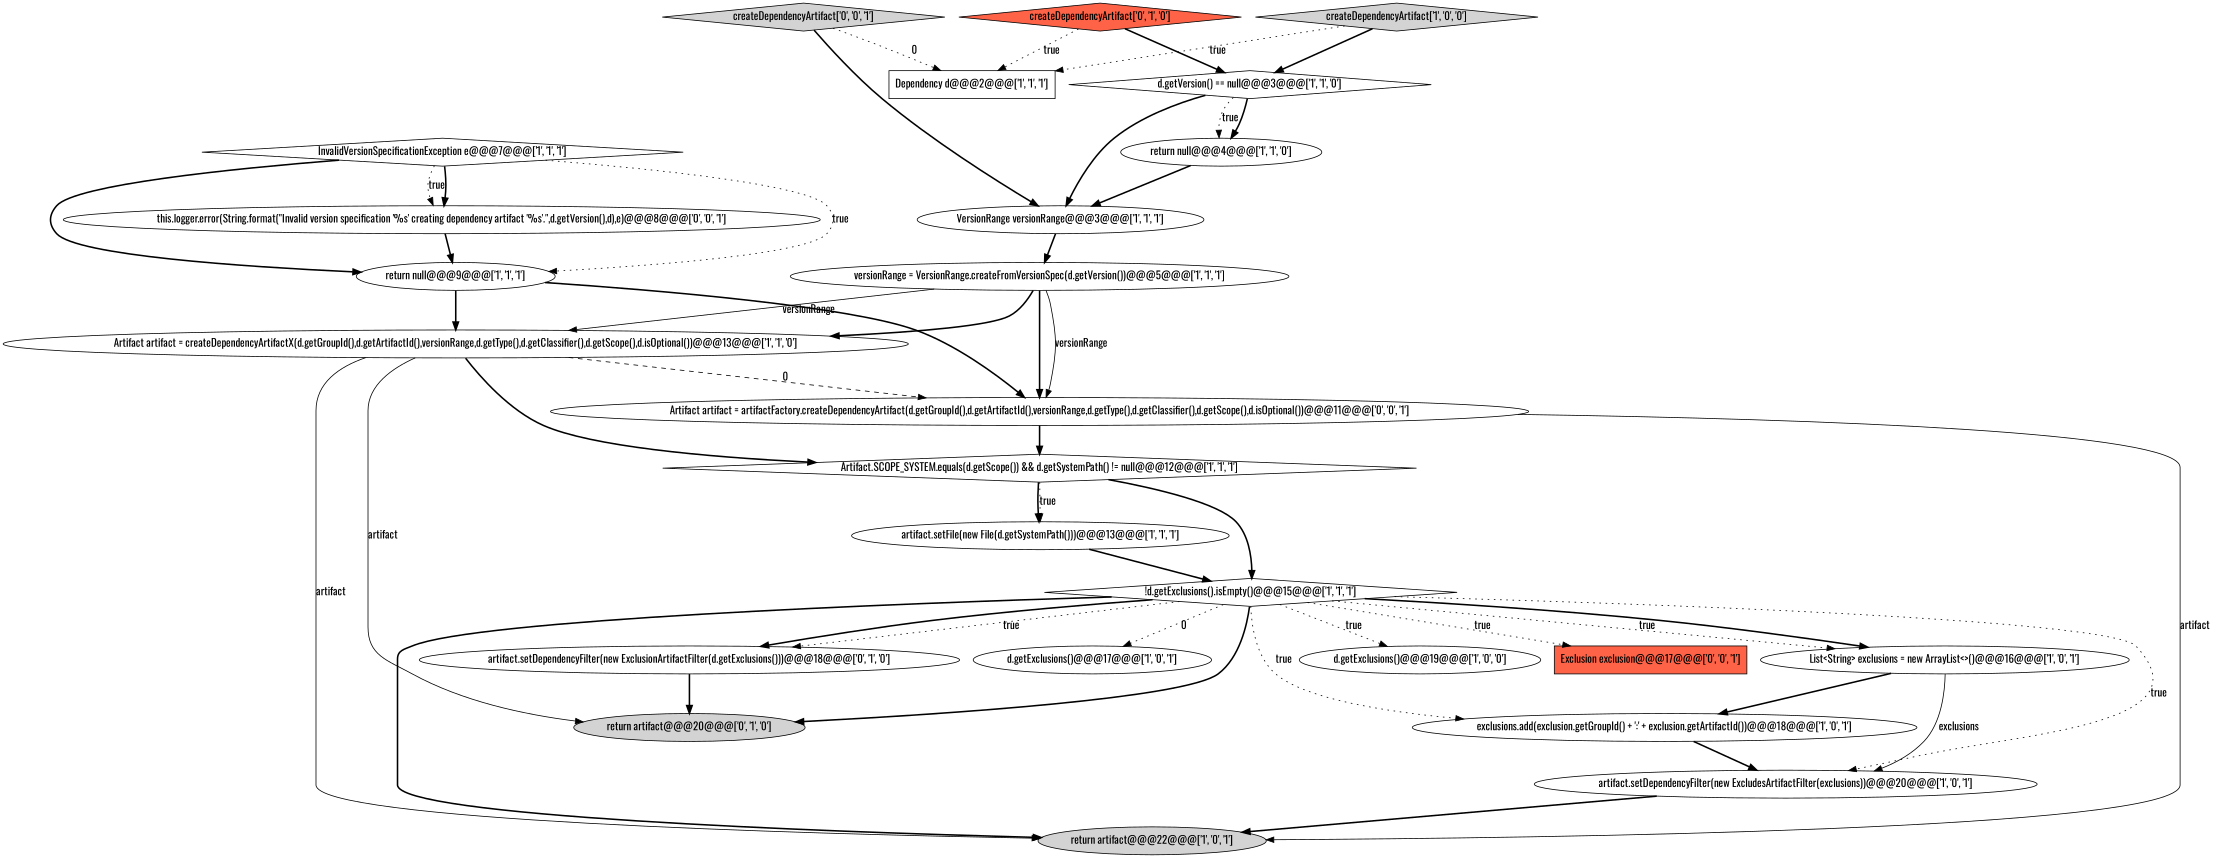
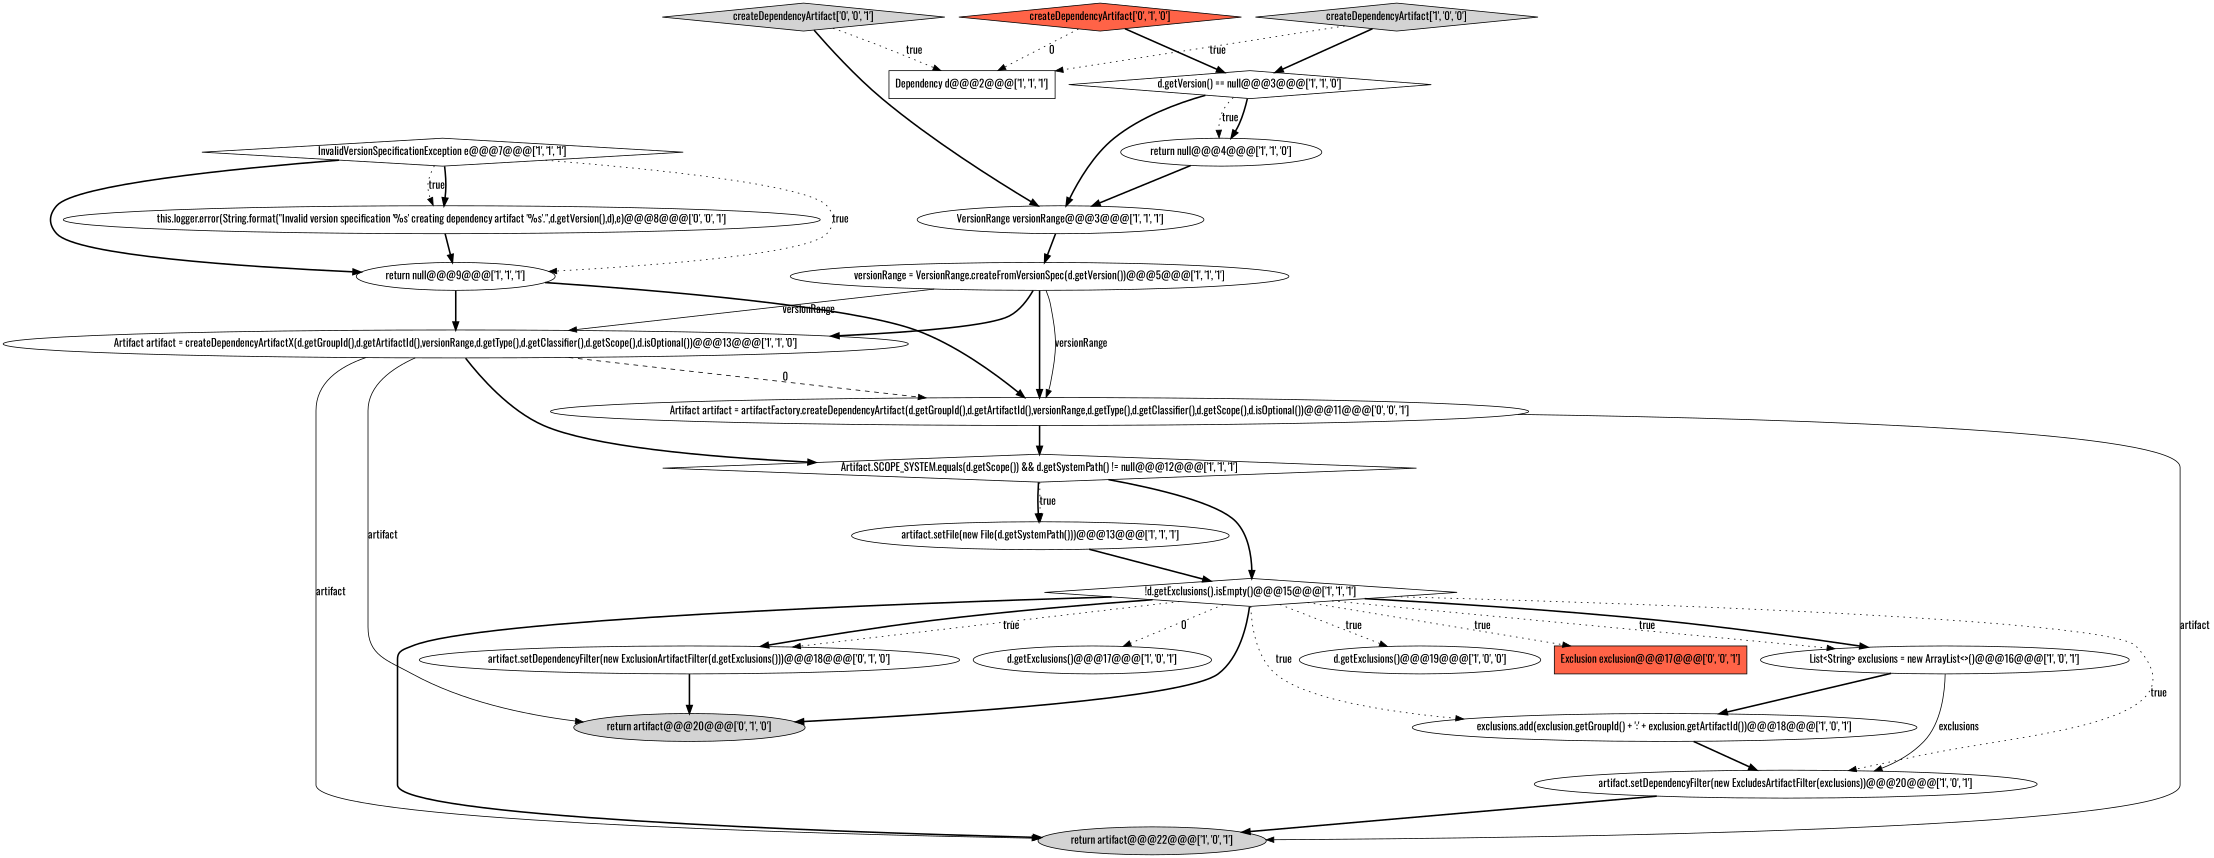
(915, 51) -> (915, 51)
(1052, 51) -> (1052, 51)
